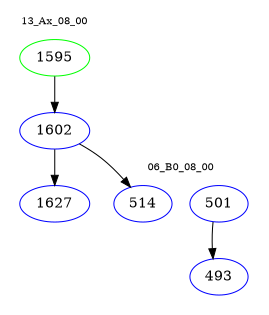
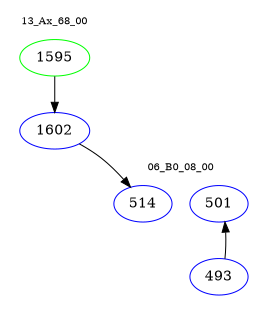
(55, 22) -> (55, 22)
(55, 204) -> none
(212, 235) -> (226, 246)
